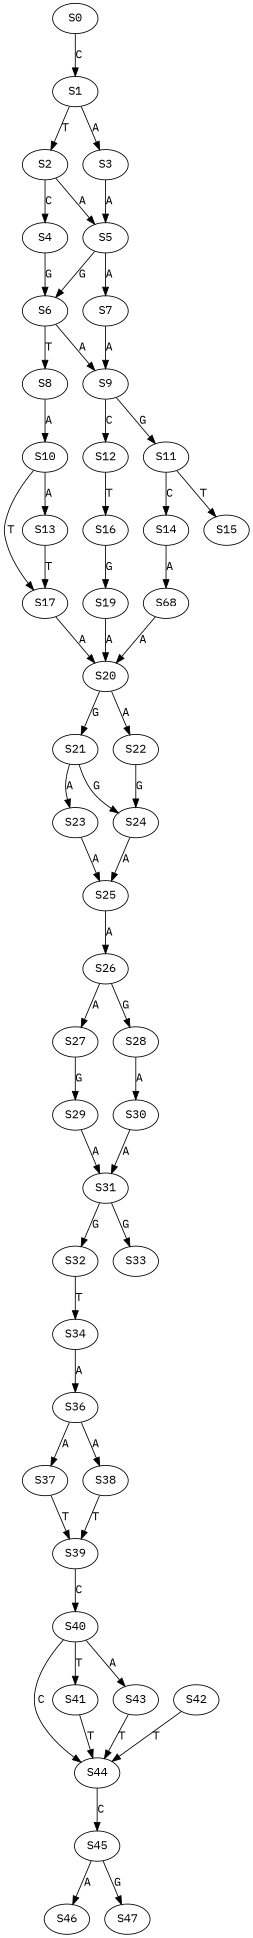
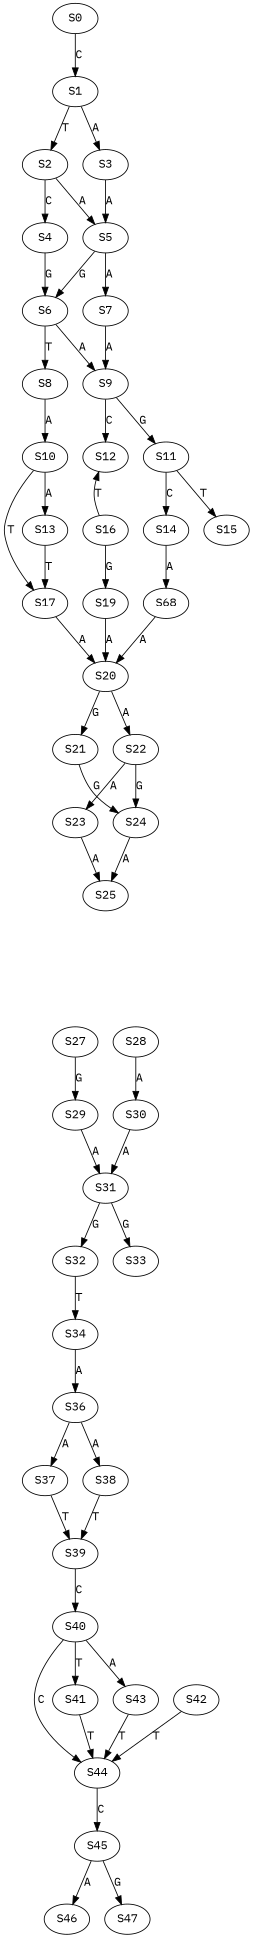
(106, 489) -> (94, 498)
(66, 782) -> (108, 783)
(106, 969) -> none
